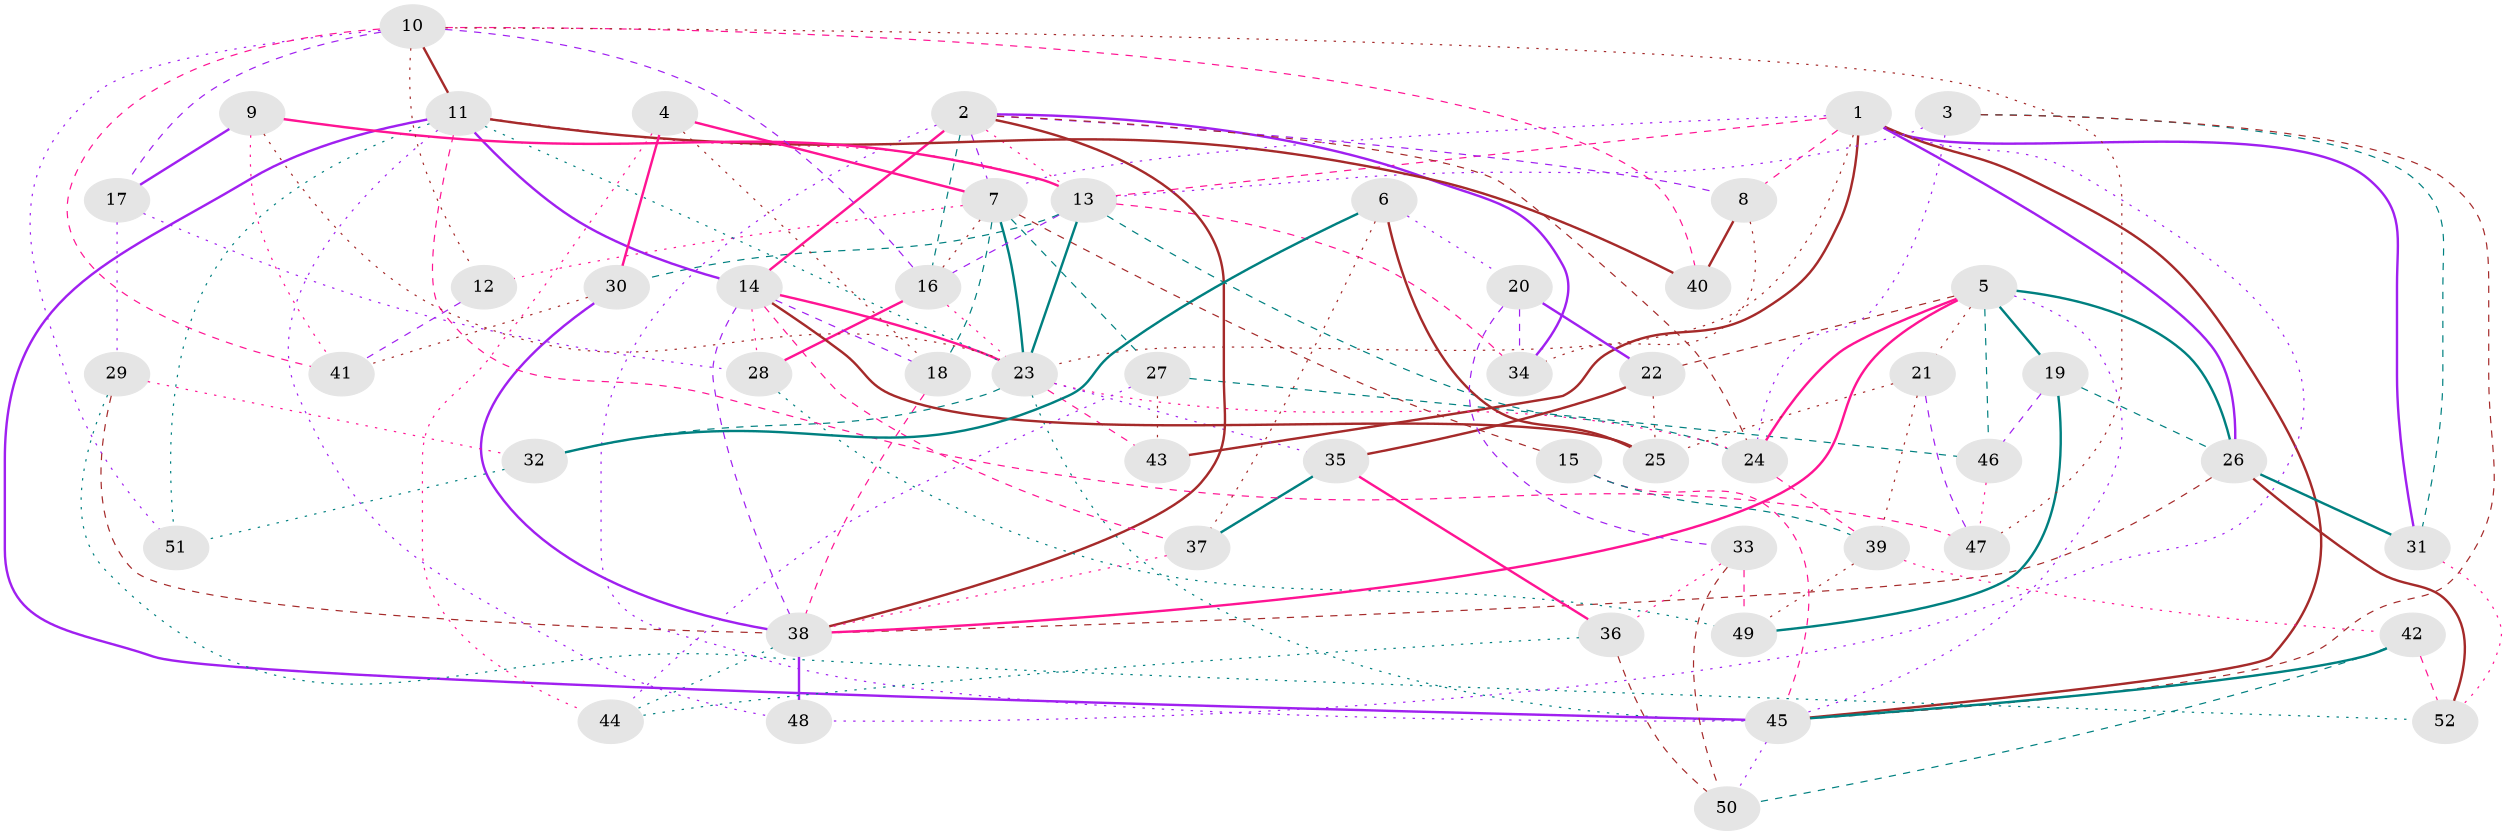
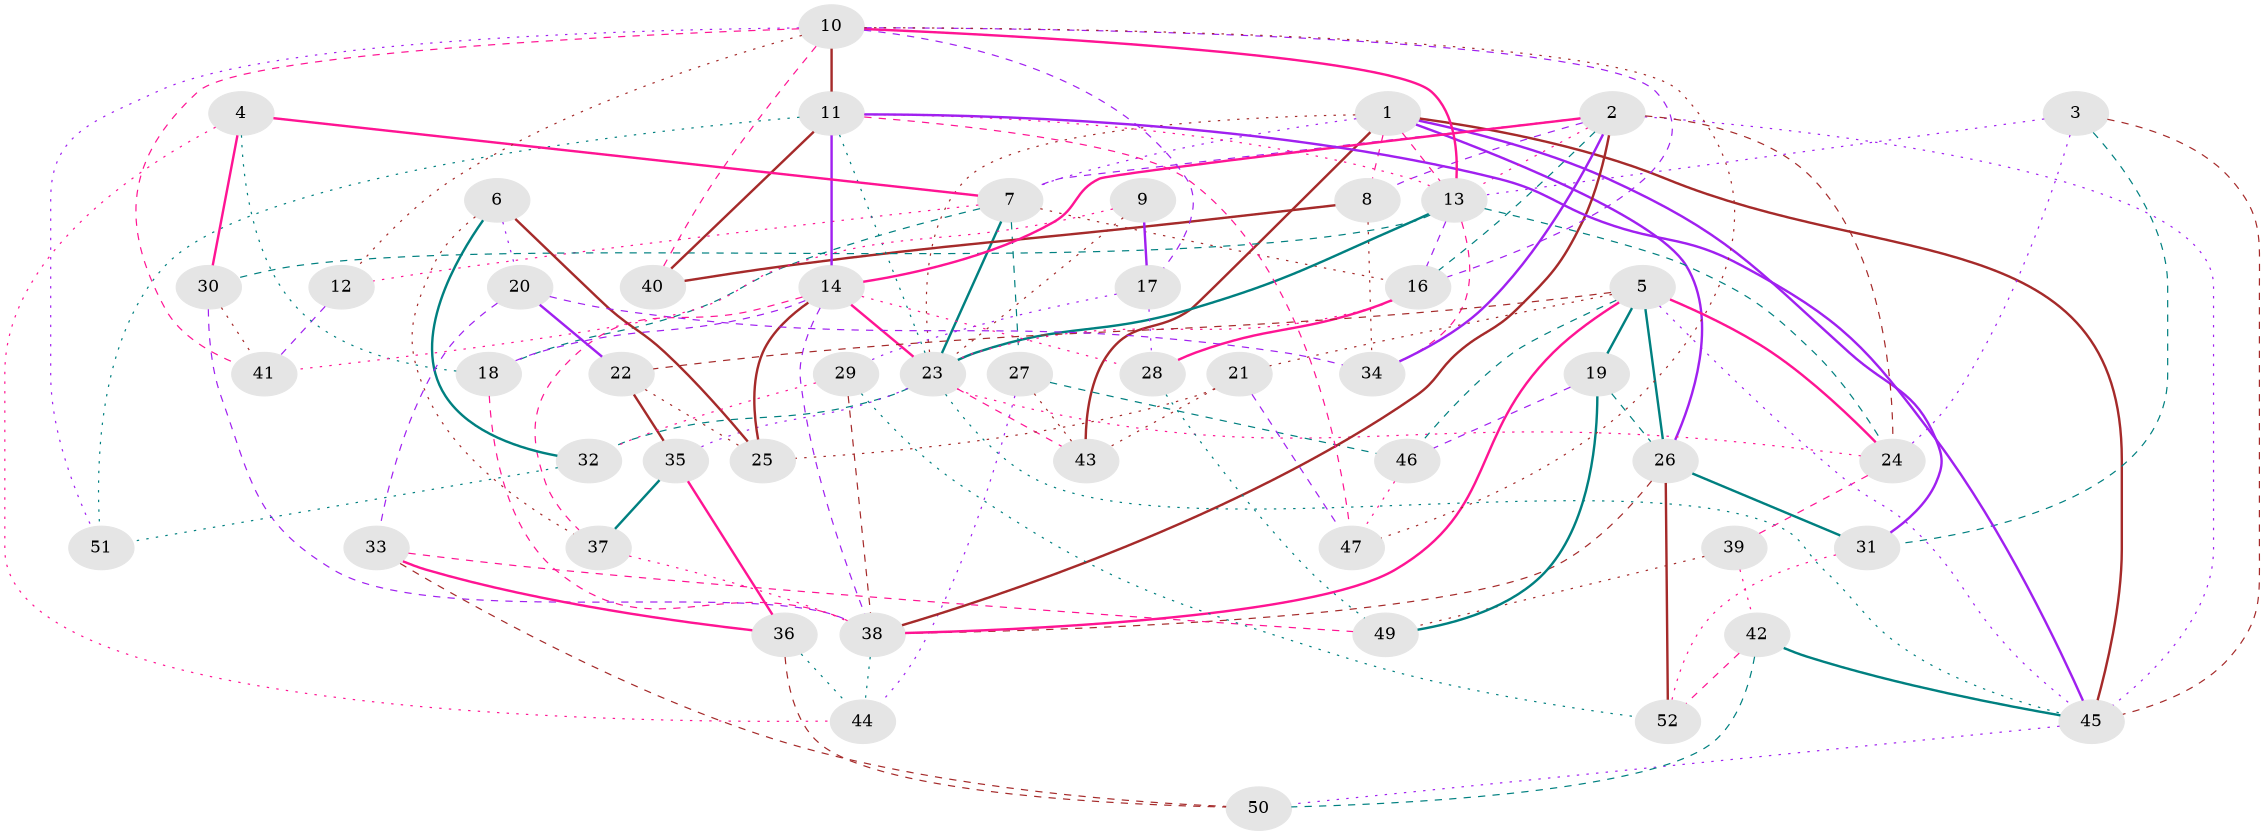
(614, 144) -> (1196, 50)
(796, 238) -> (294, 304)
(1569, 461) -> none
(1900, 461) -> (1163, 417)
(521, 520) -> (439, 597)
(1677, 591) -> (611, 610)
(799, 722) -> none
